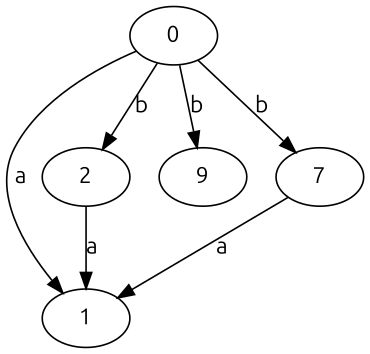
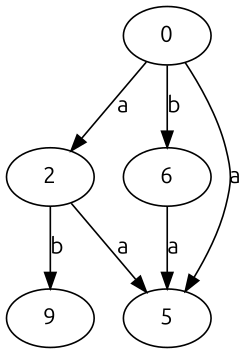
(187, 98) -> (50, 239)
(142, 106) -> (123, 106)
(320, 177) -> (167, 177)
(86, 318) -> (167, 318)
